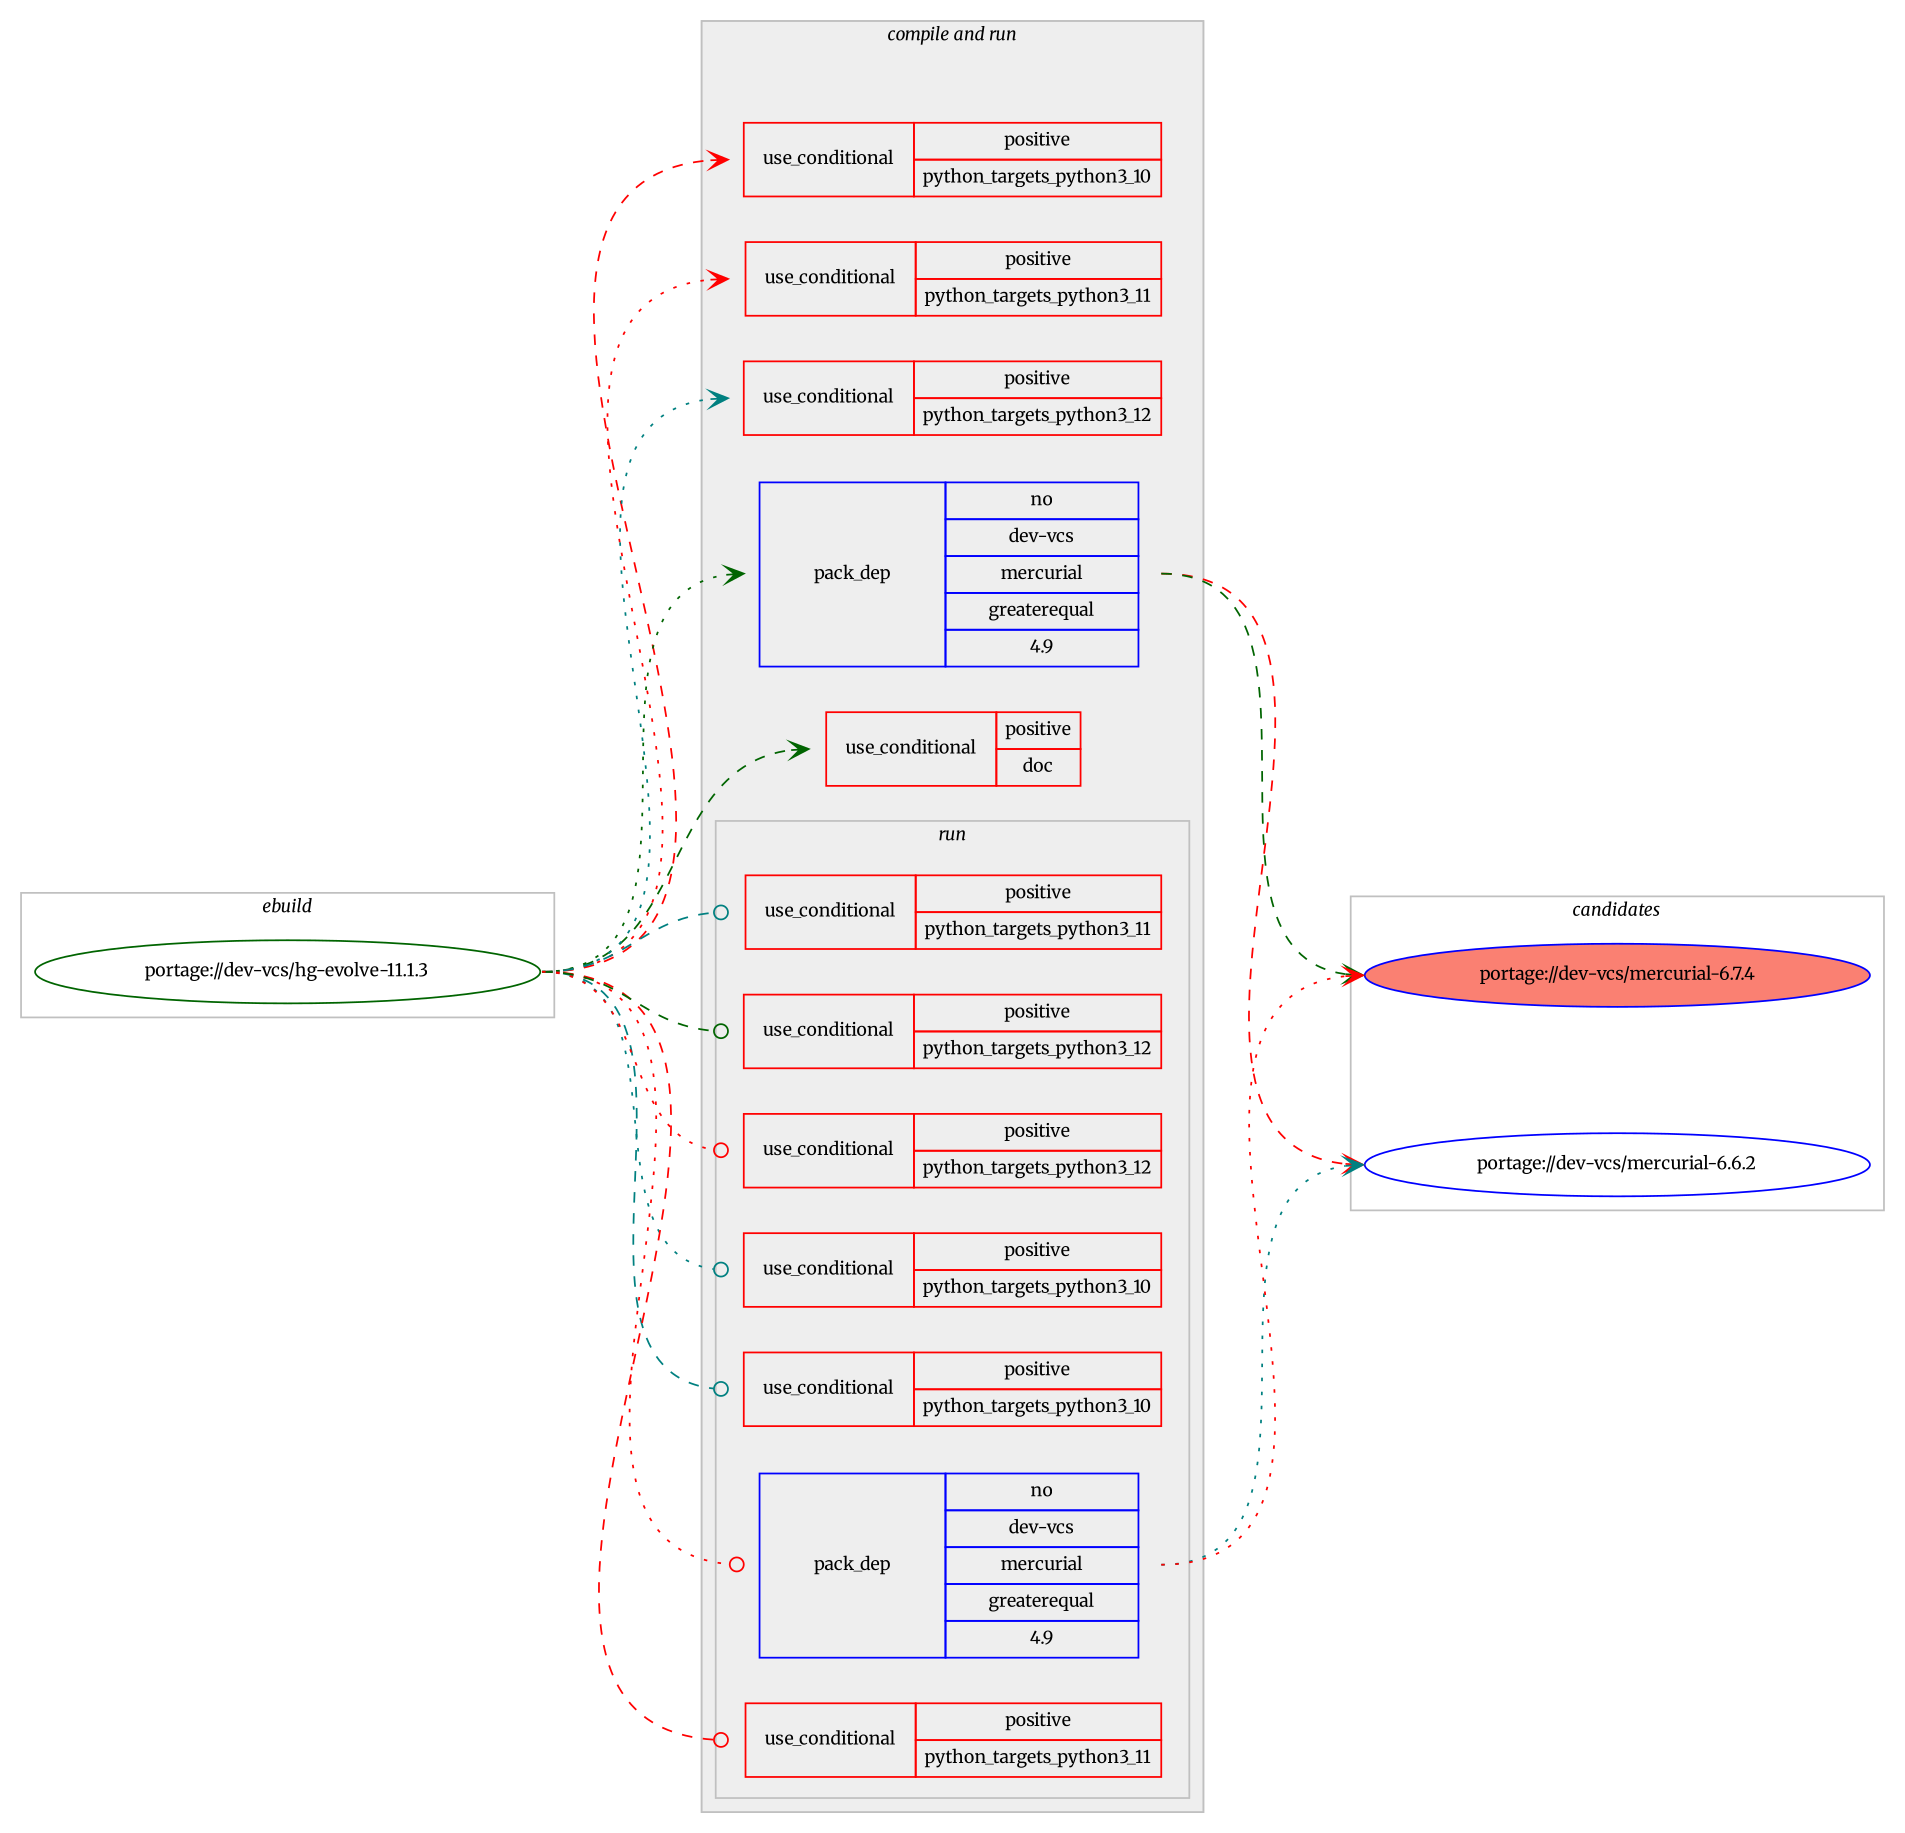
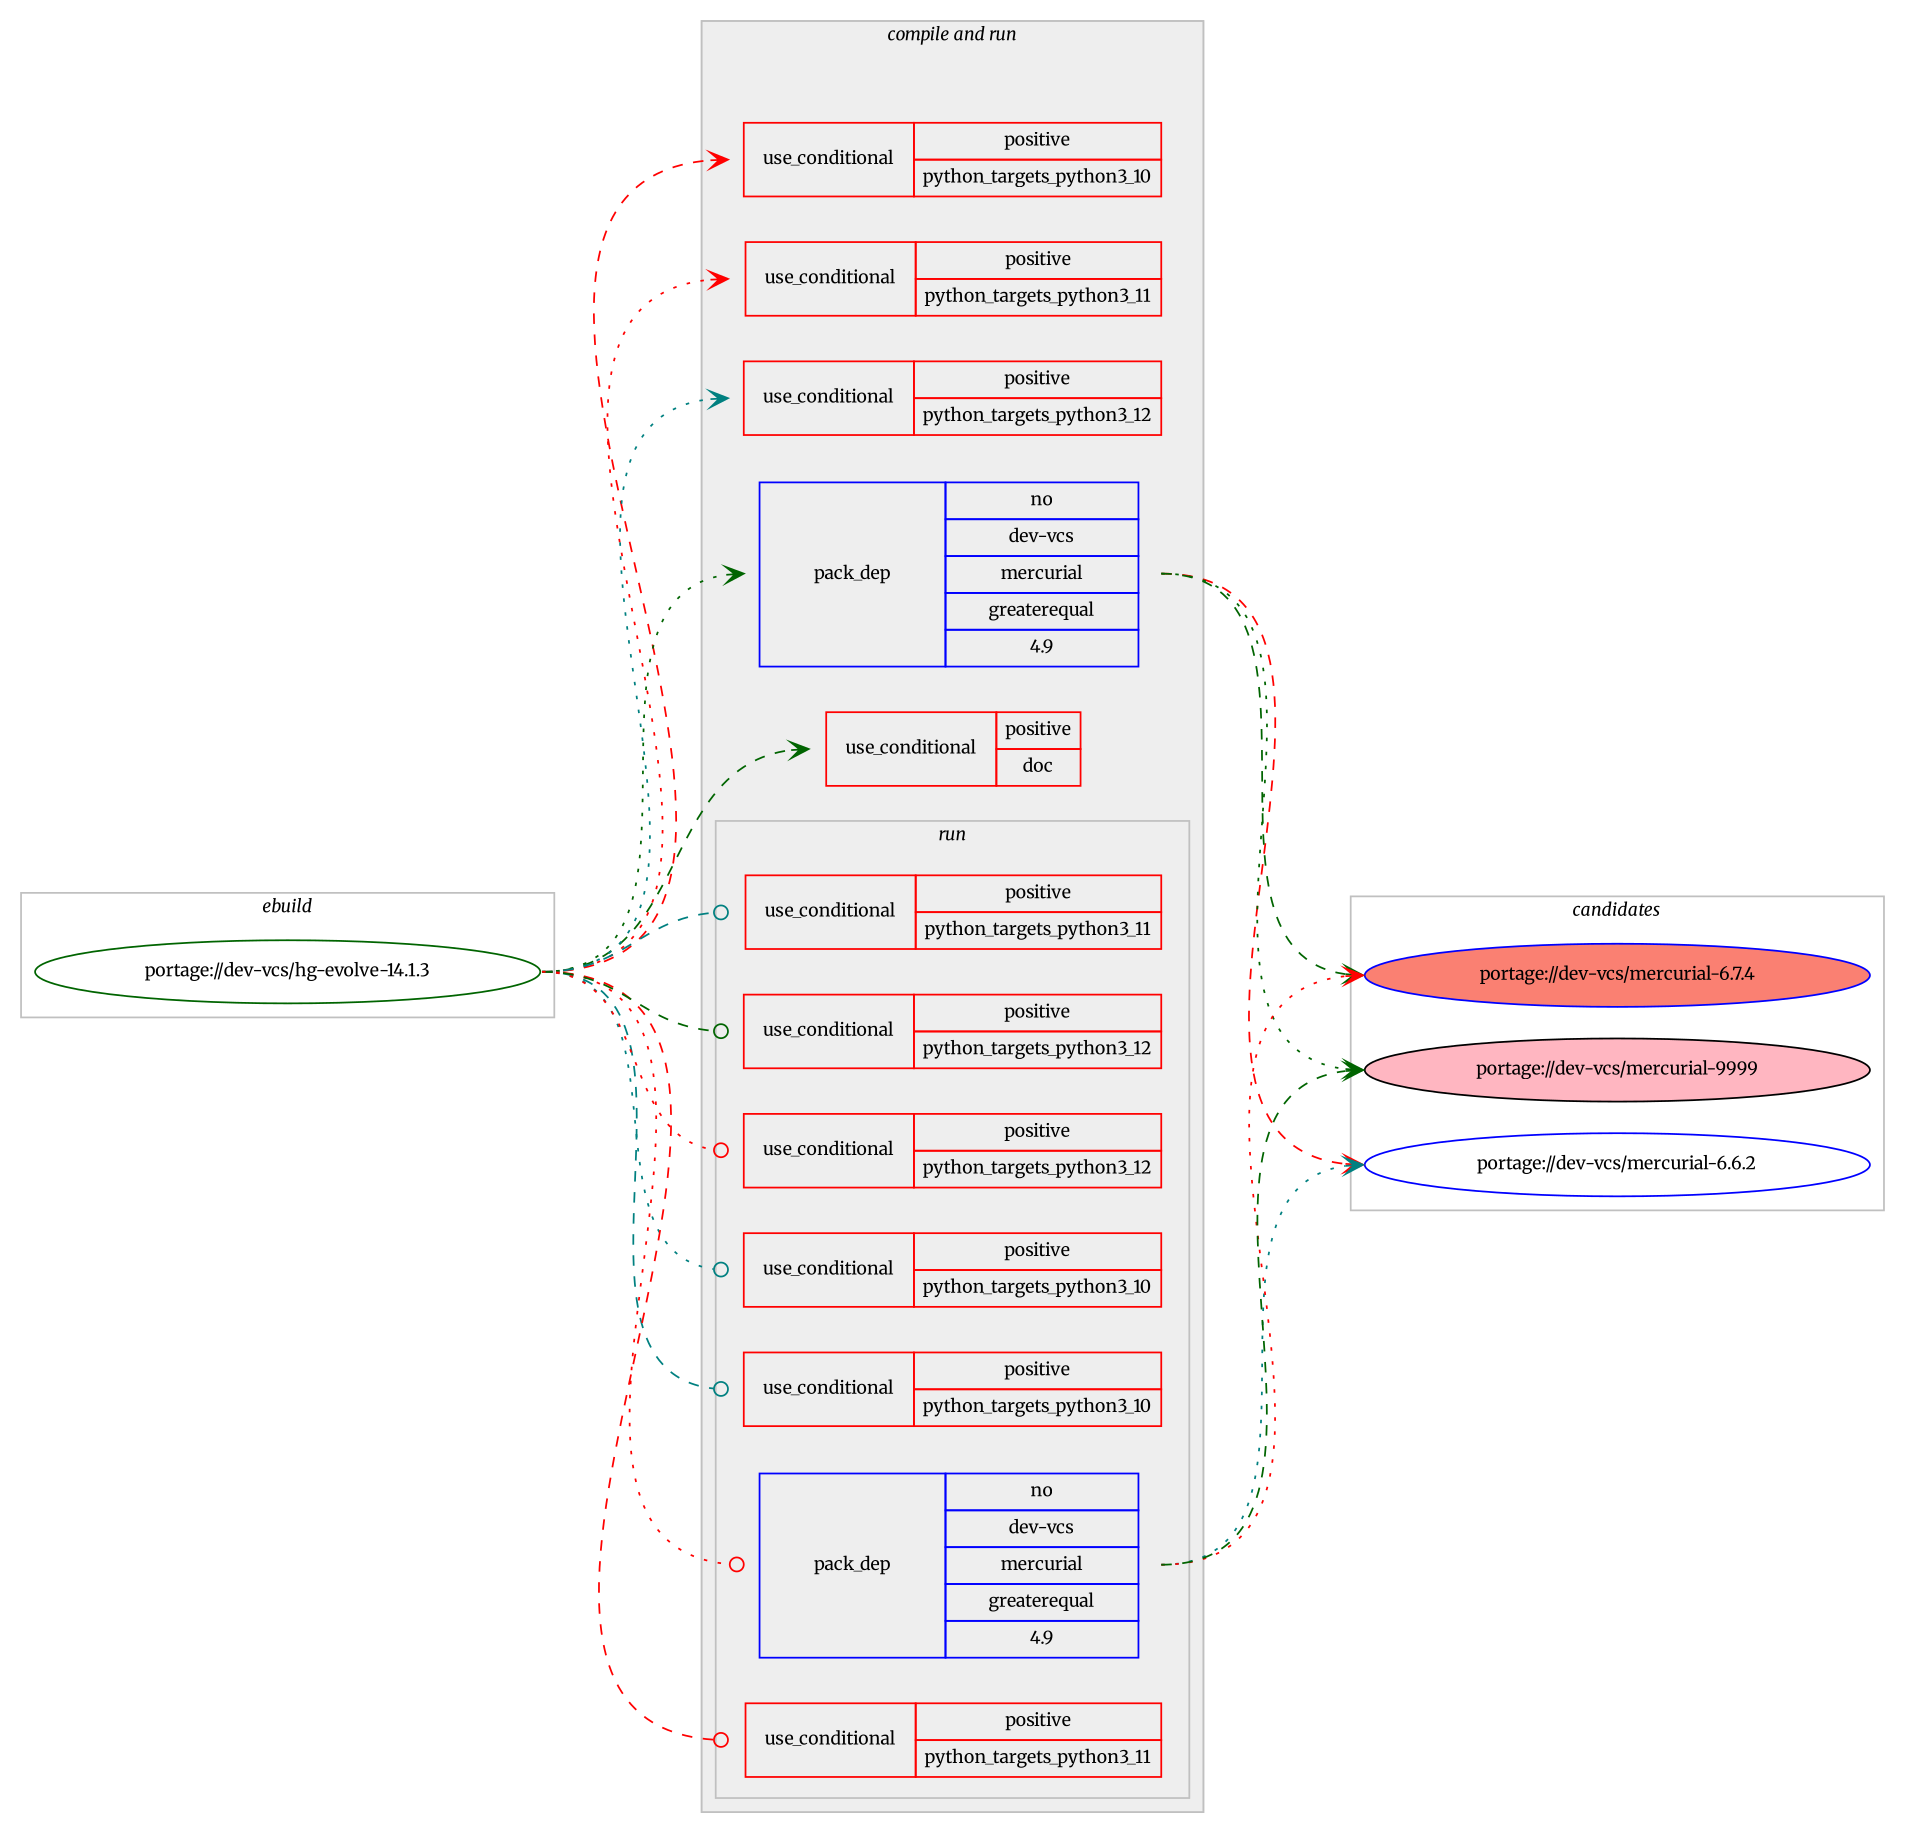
(288, 972) -> (288, 972)
none -> (1617, 1070)
